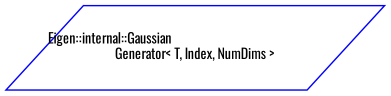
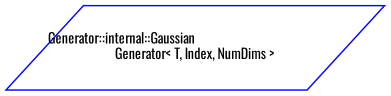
(195, 48) -> (195, 48)
